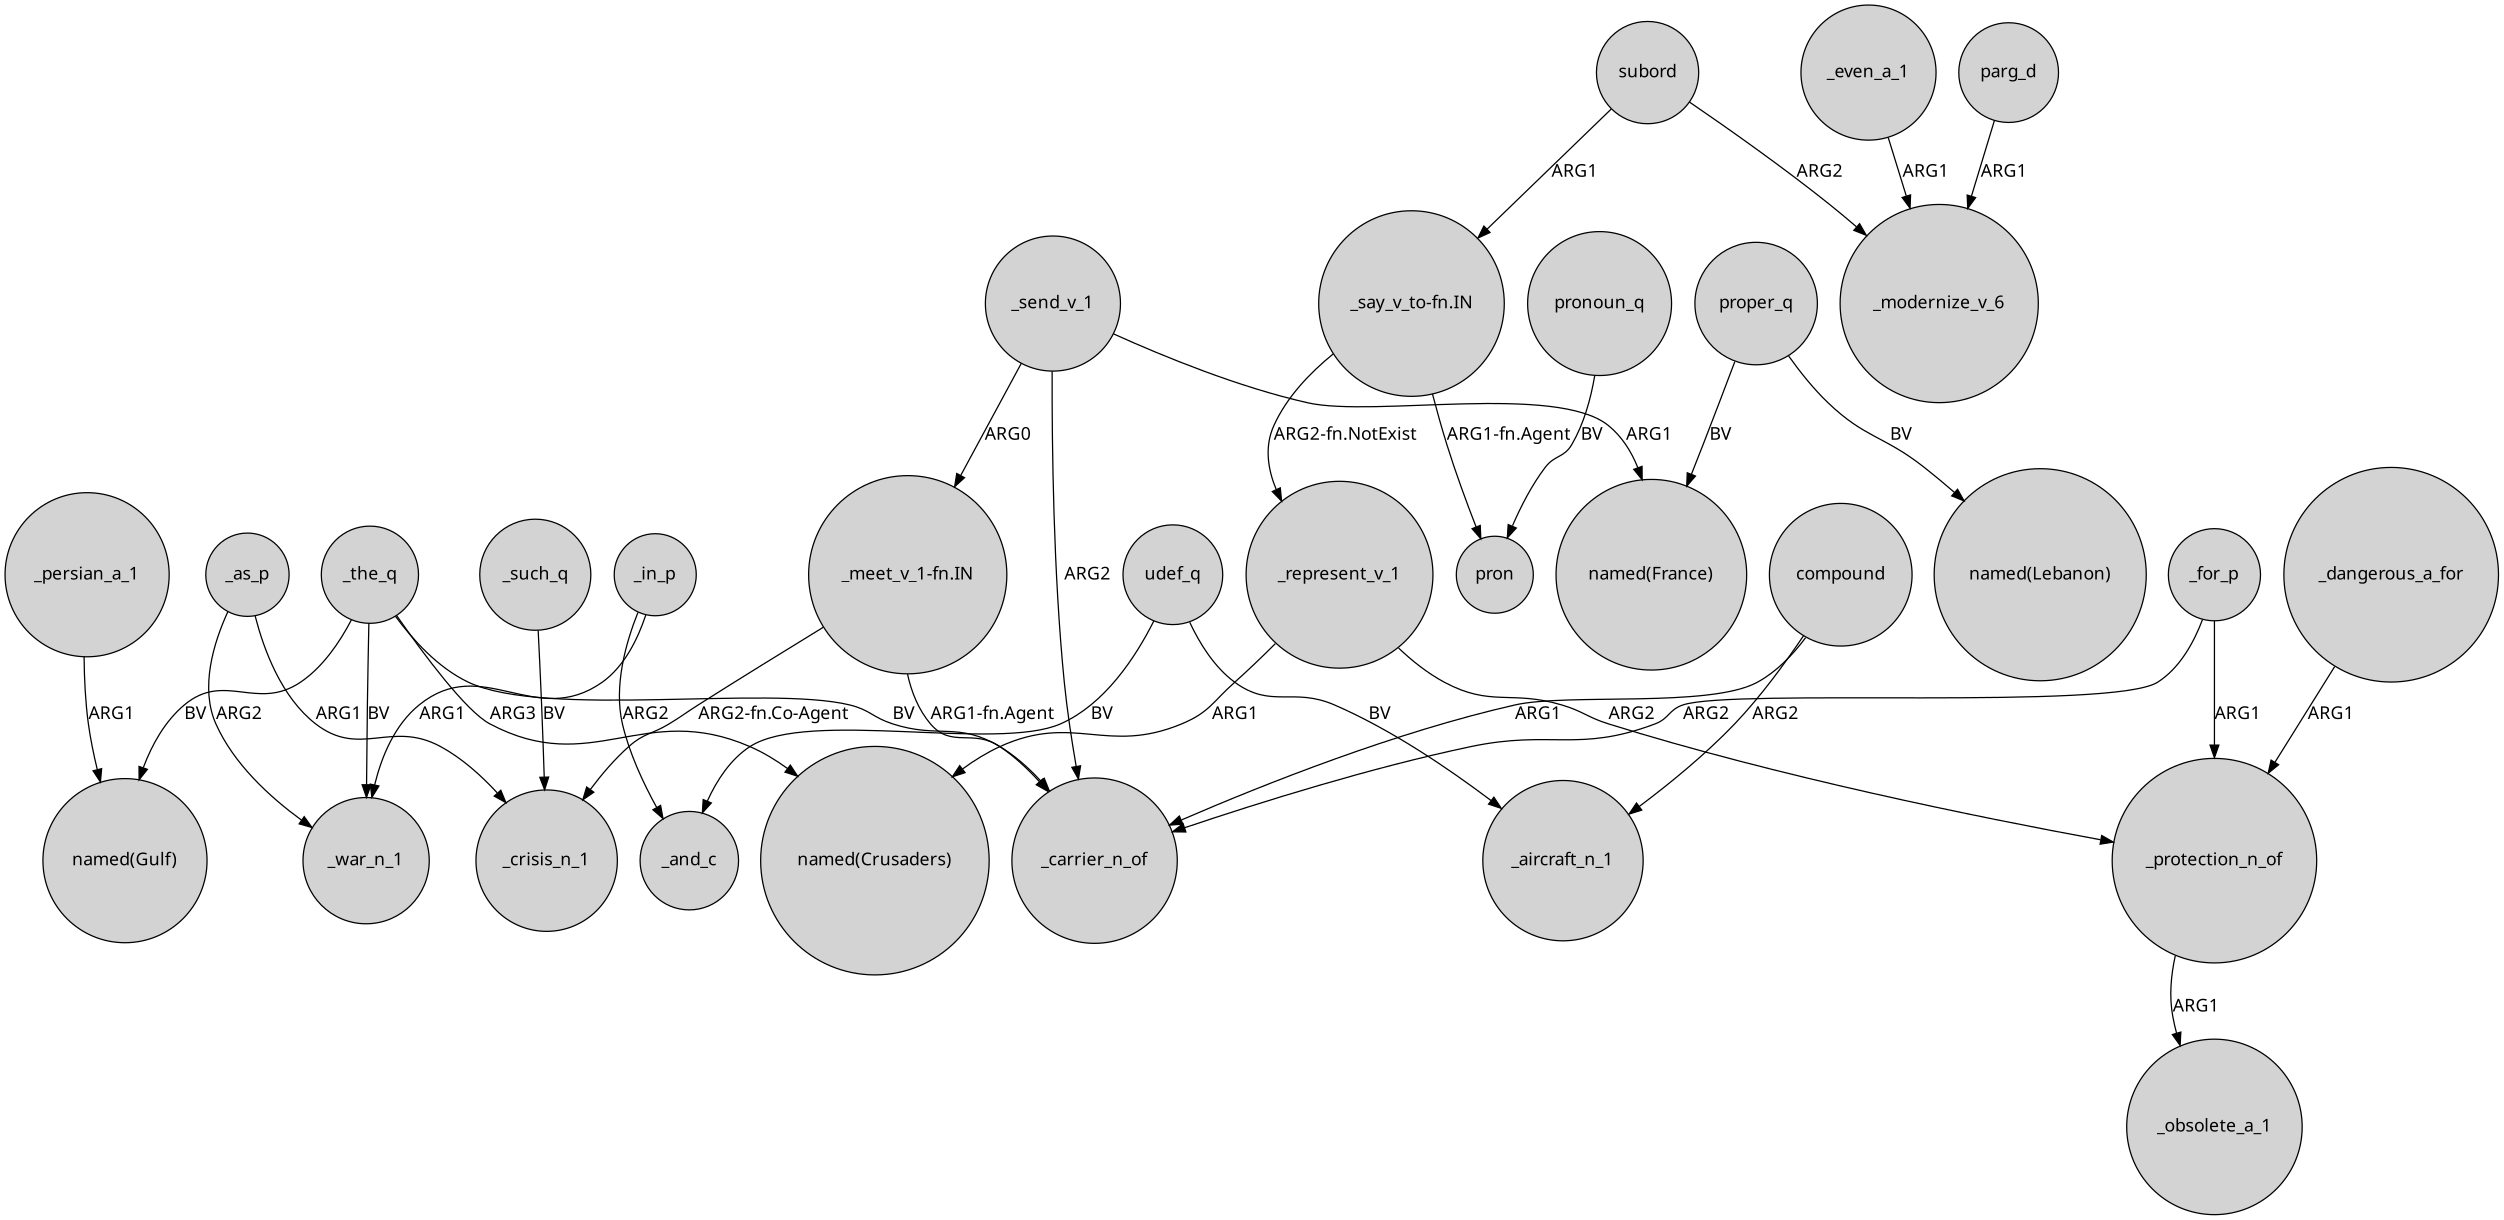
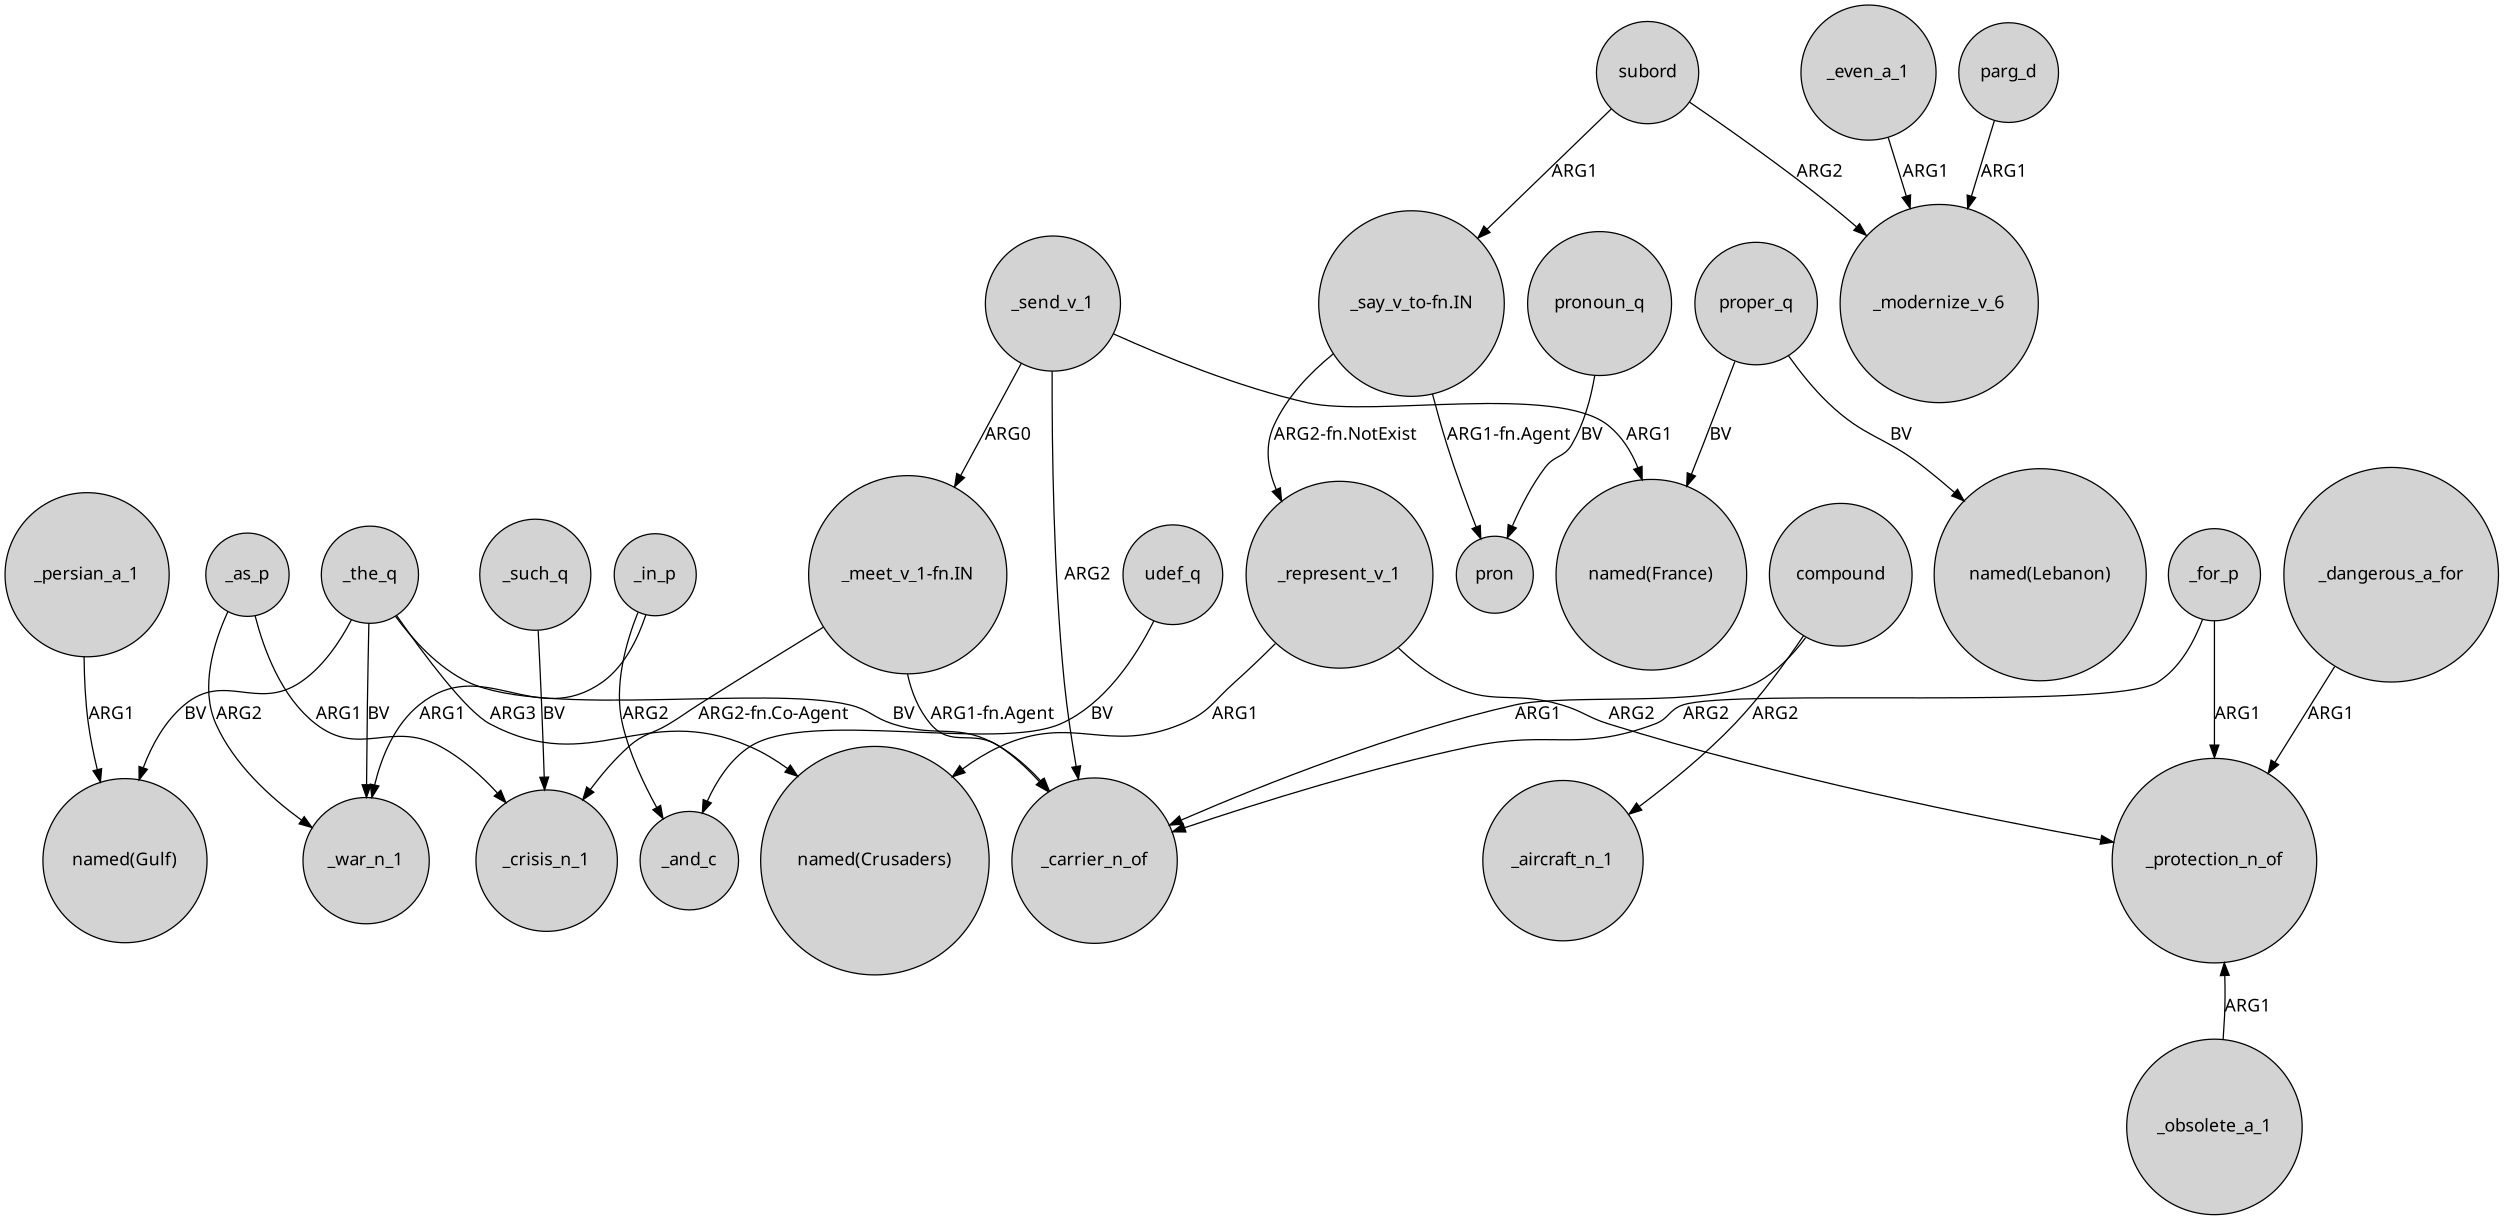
(1336, 706) -> none
(2171, 995) -> (2225, 1008)
